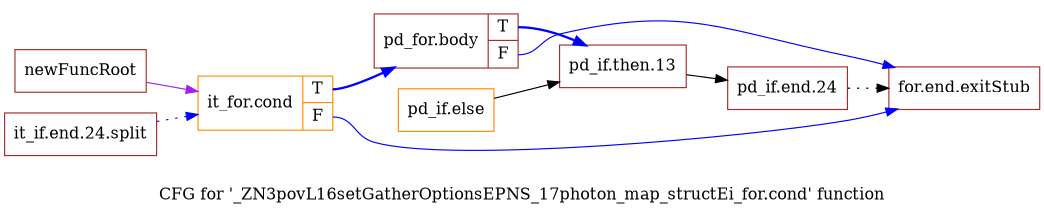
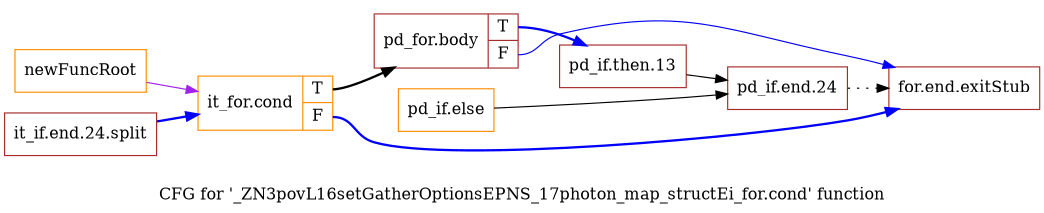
(81, 71) -> (81, 71)
(359, 83) -> (359, 83)
(521, 92) -> (605, 103)
(172, 119) -> (172, 119)
(606, 146) -> (606, 146)
